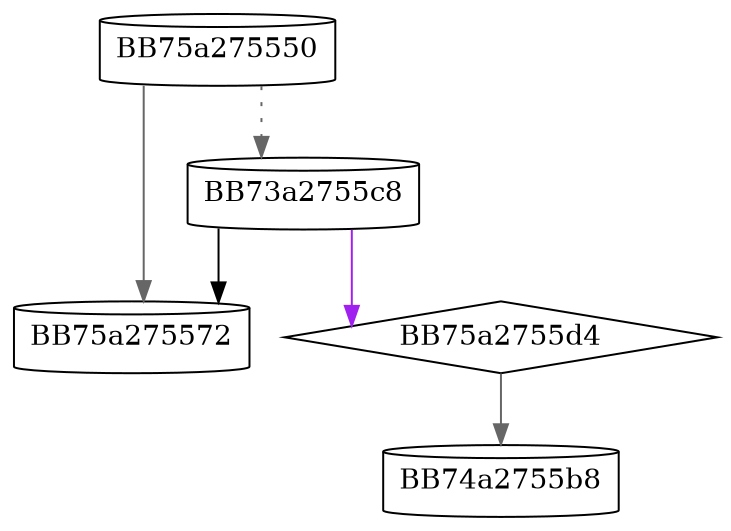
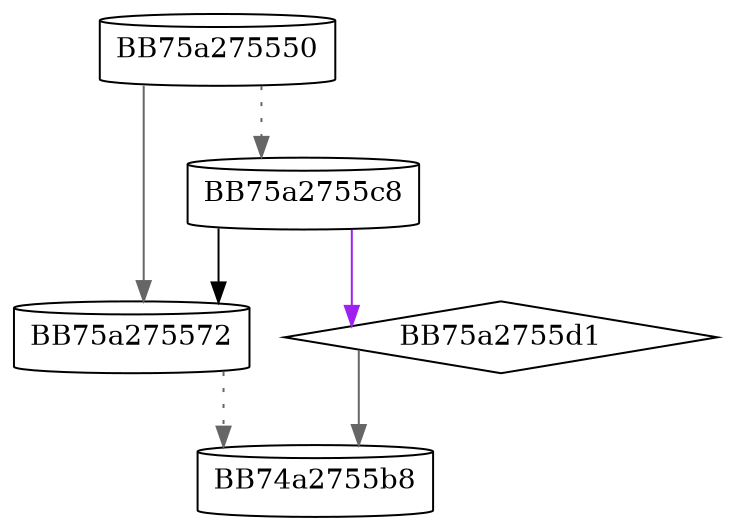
(303, 194) -> (303, 194)
(501, 337) -> (501, 337)
none -> (224, 399)
